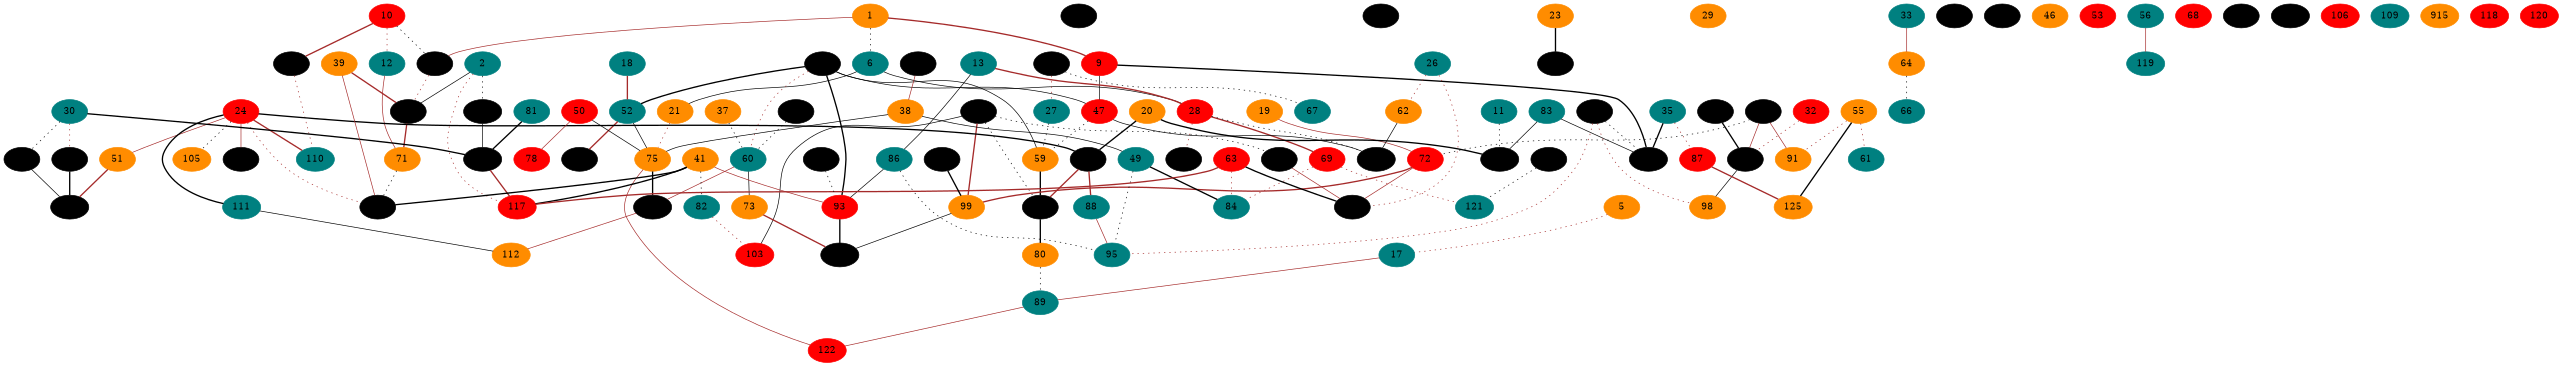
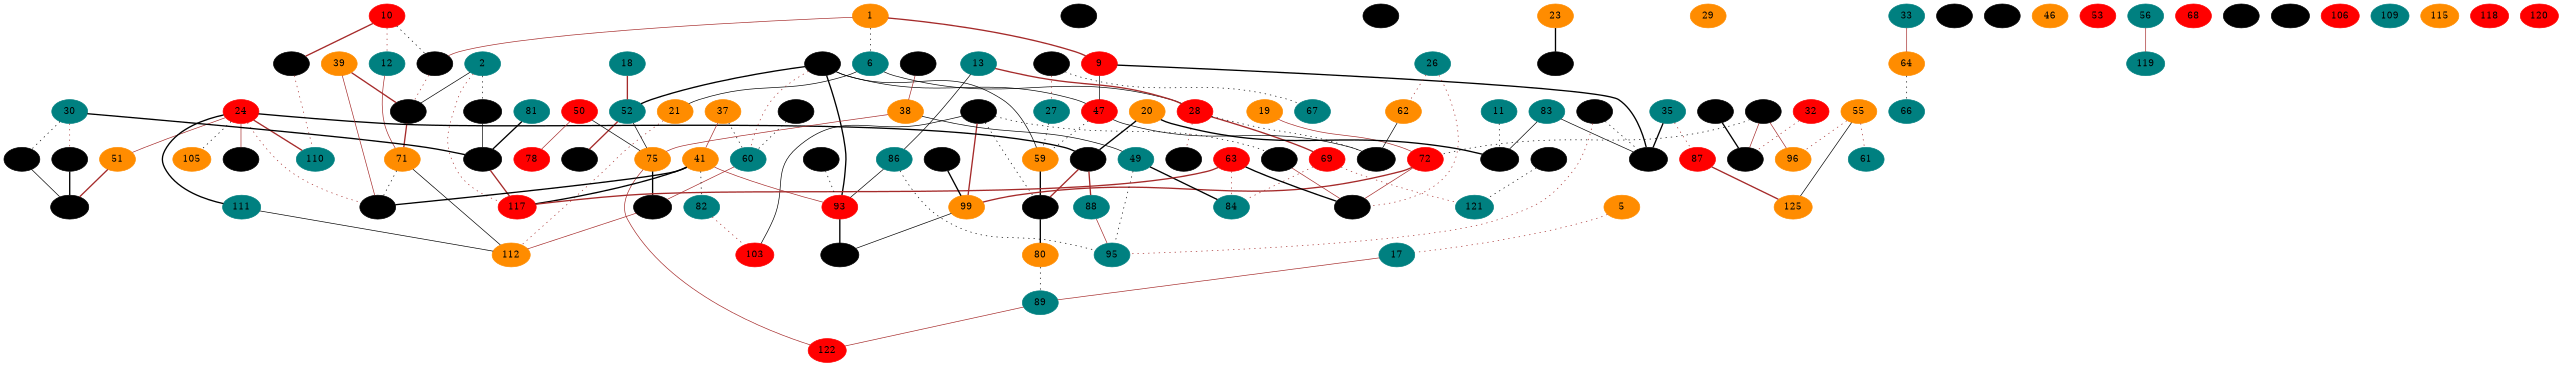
(2440, 16) -> (2440, 16)
(766, 132) -> (766, 132)
(664, 135) -> (595, 179)
none -> (712, 135)
(1793, 159) -> (1793, 159)
(1826, 159) -> (1826, 159)
none -> (457, 207)
(750, 207) -> none
(1708, 207) -> none
